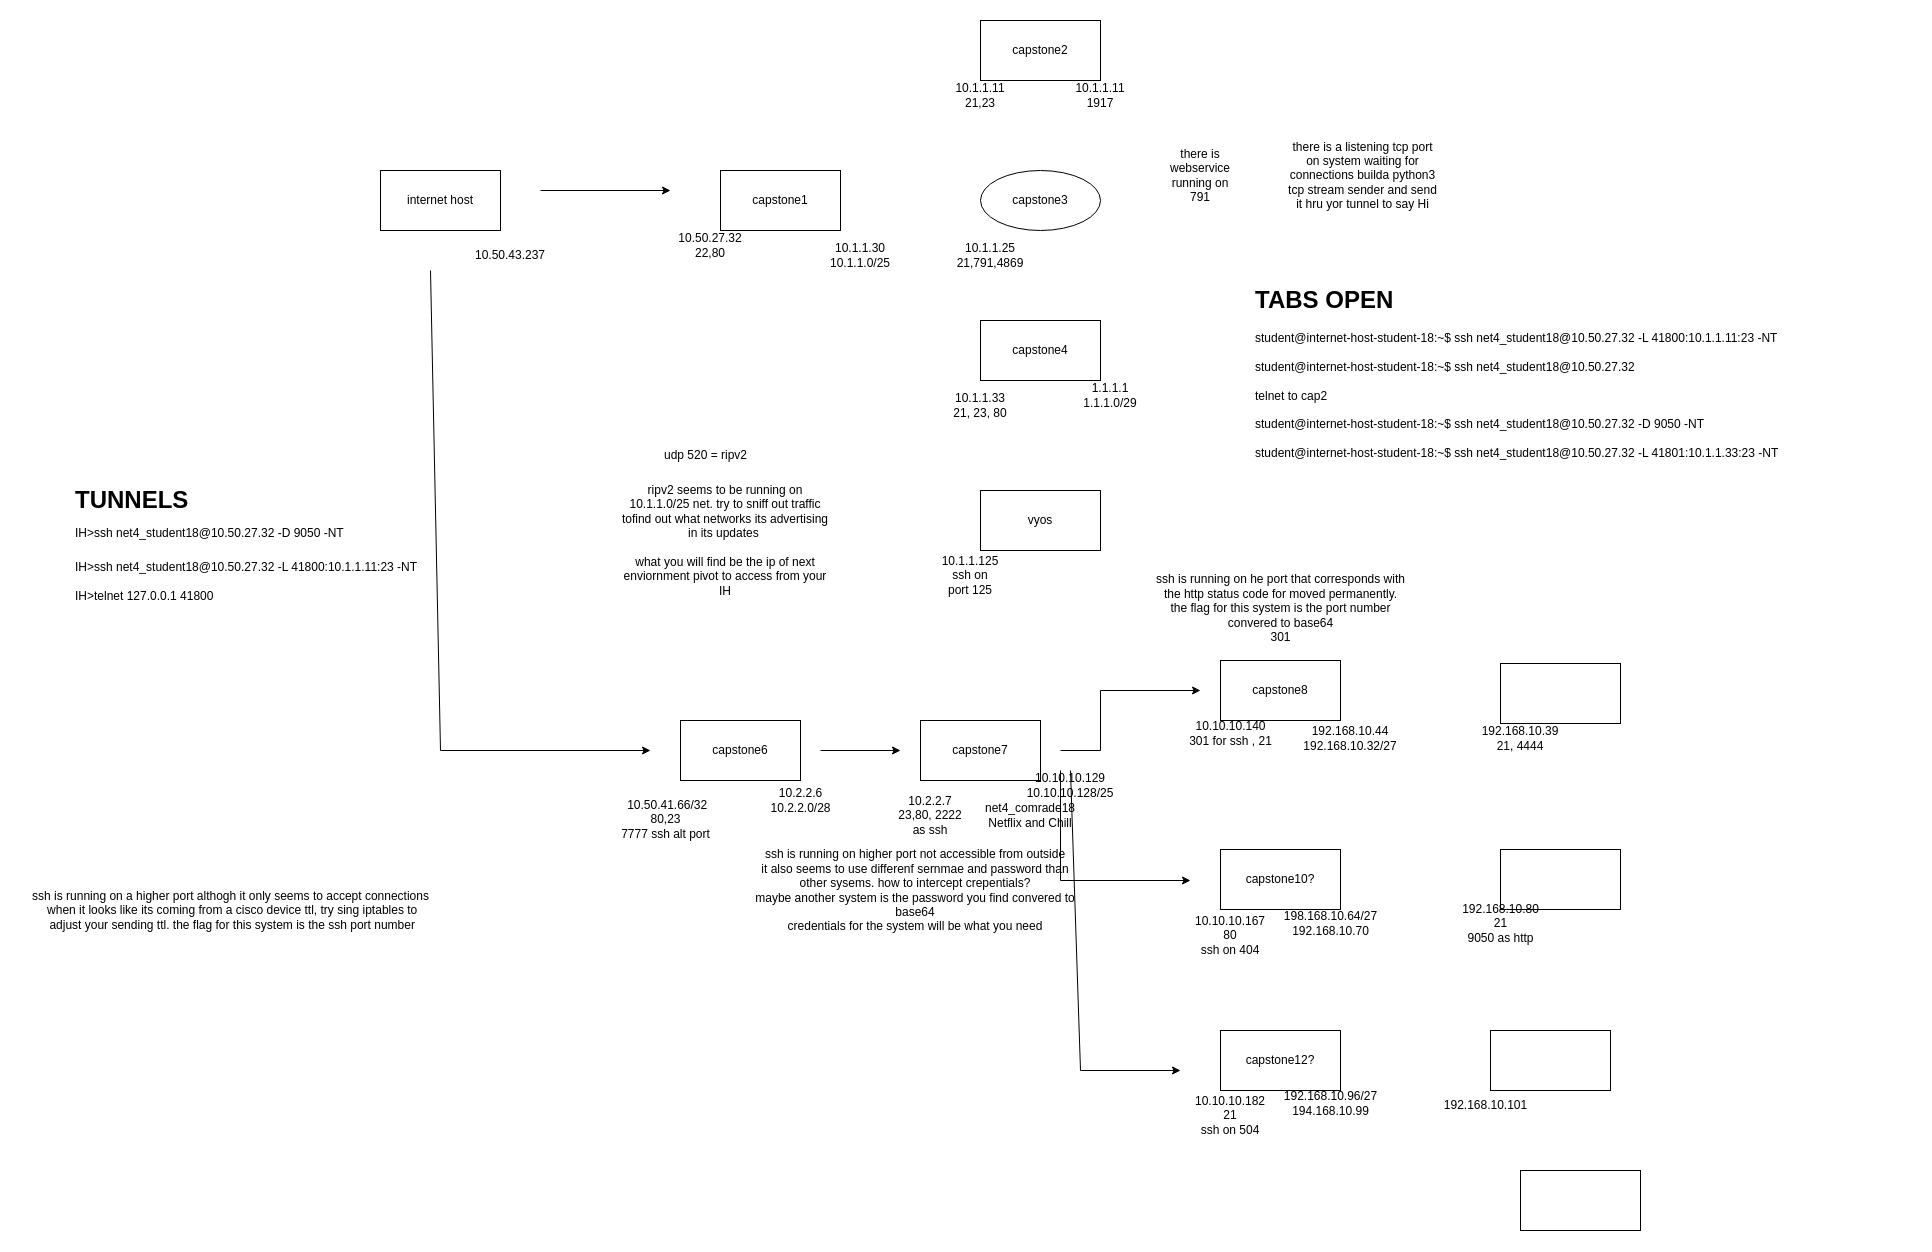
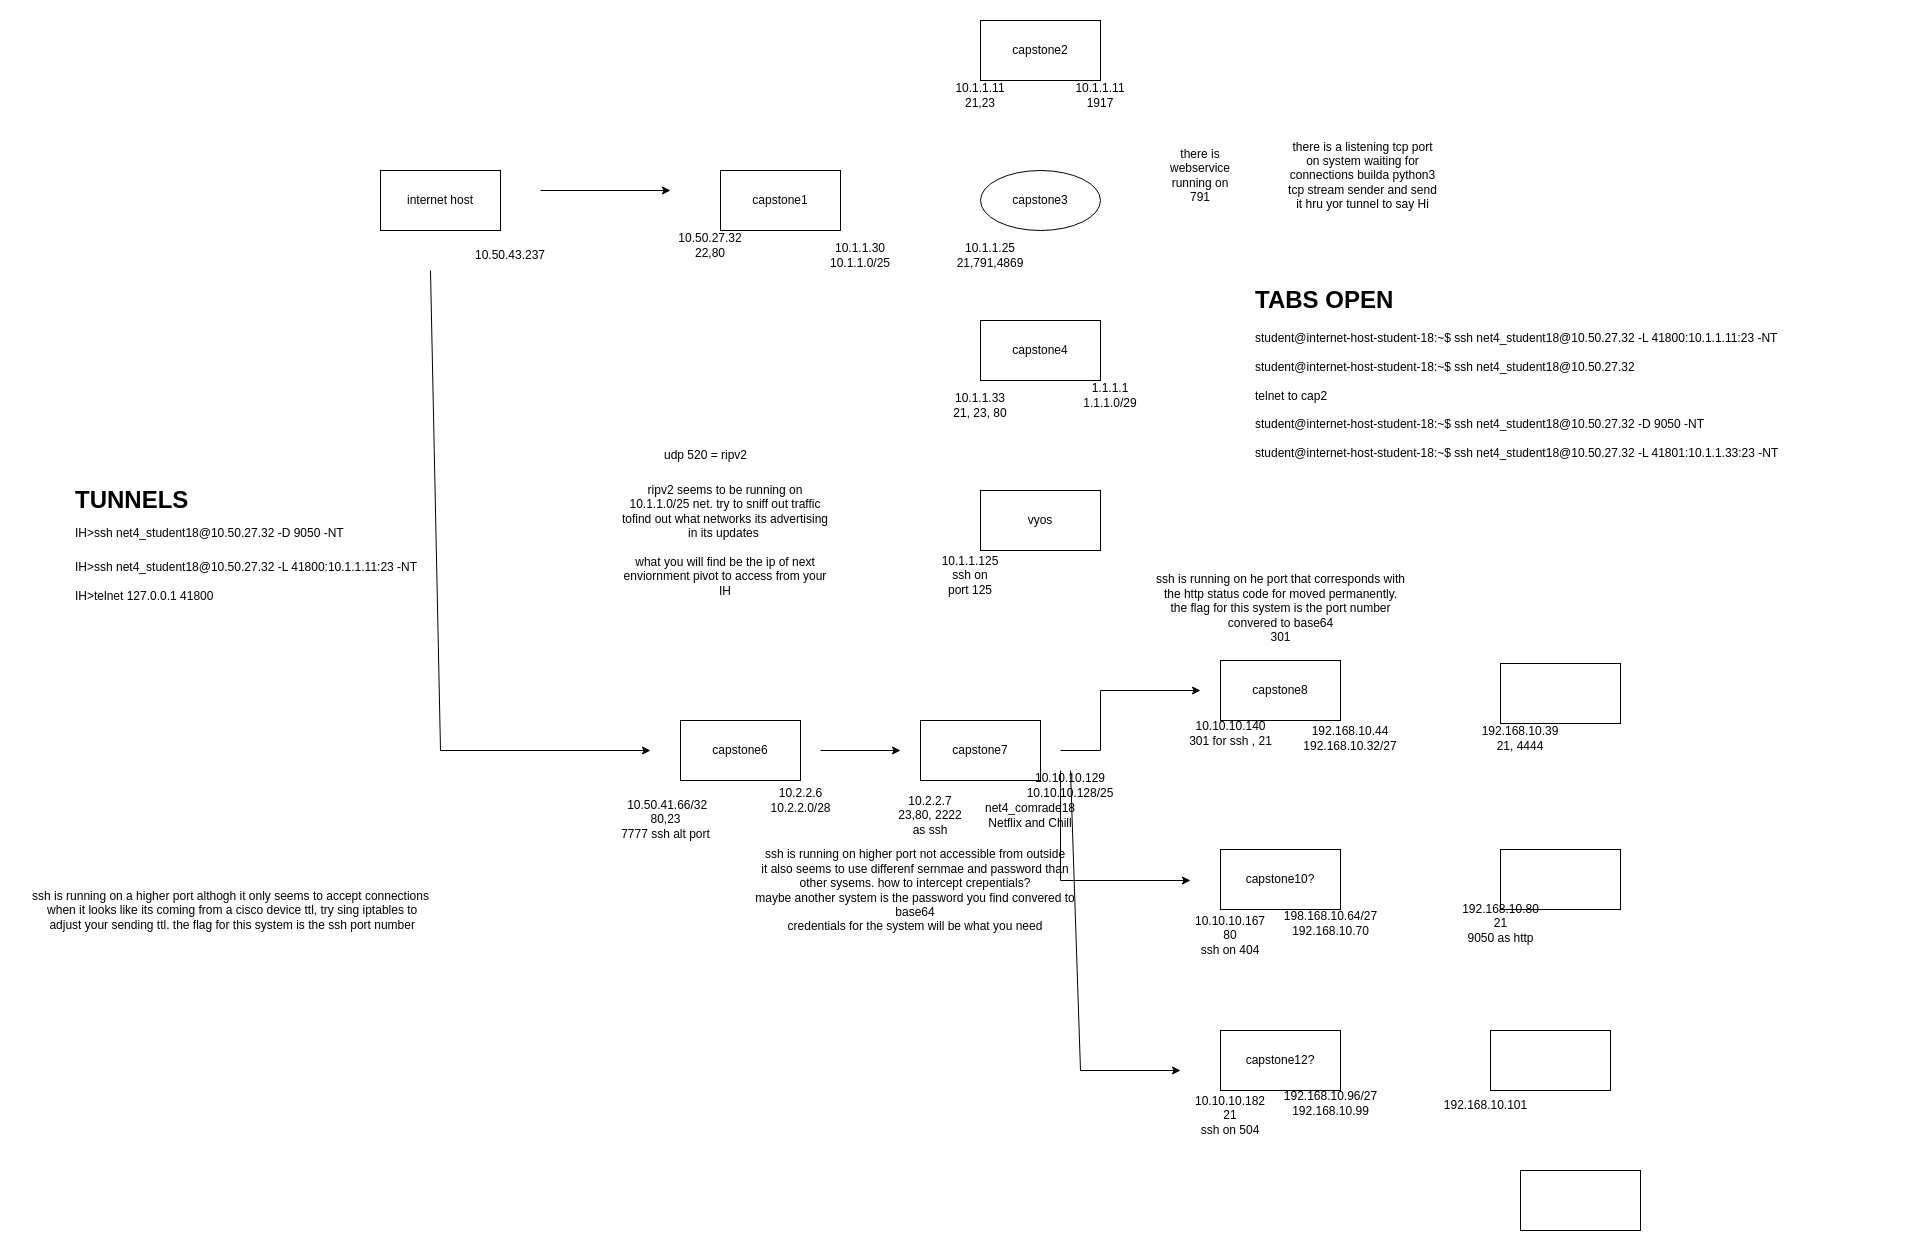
(1331, 1104) -> (1331, 1104)
